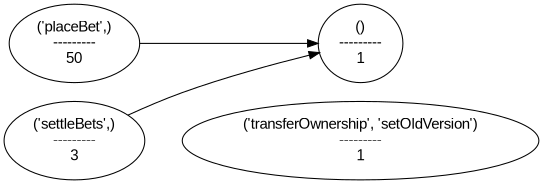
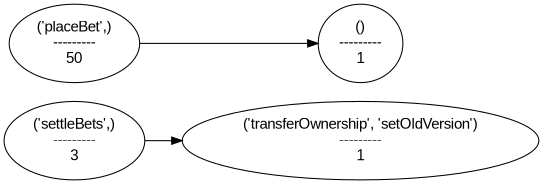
(217, 81) -> (158, 141)
